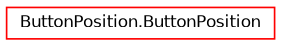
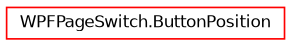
(141, 23) -> (146, 23)
